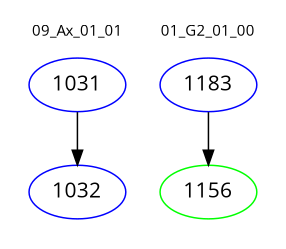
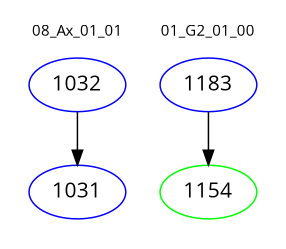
(77, 32) -> (77, 32)
(77, 131) -> (77, 131)
(208, 192) -> (208, 192)
